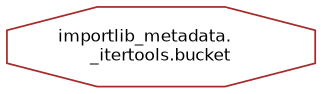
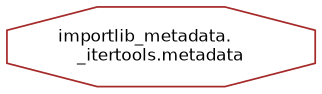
(161, 47) -> (161, 47)
